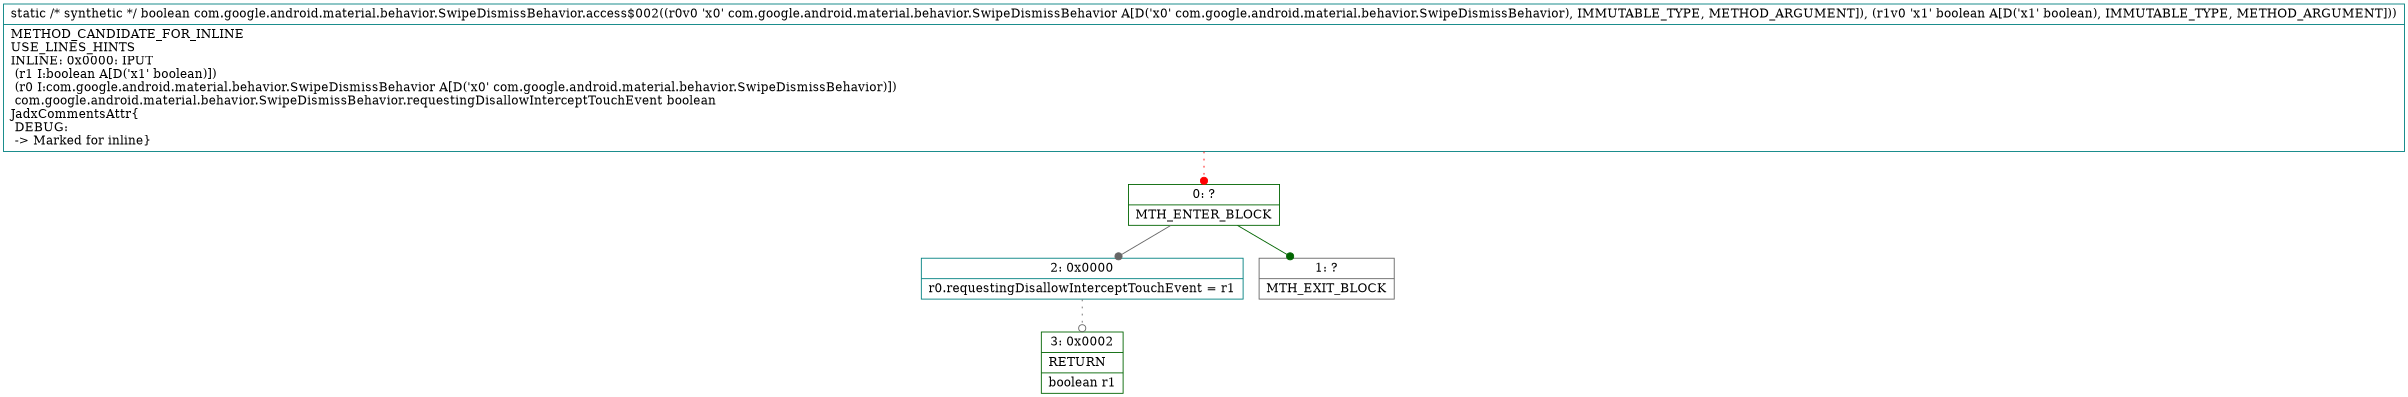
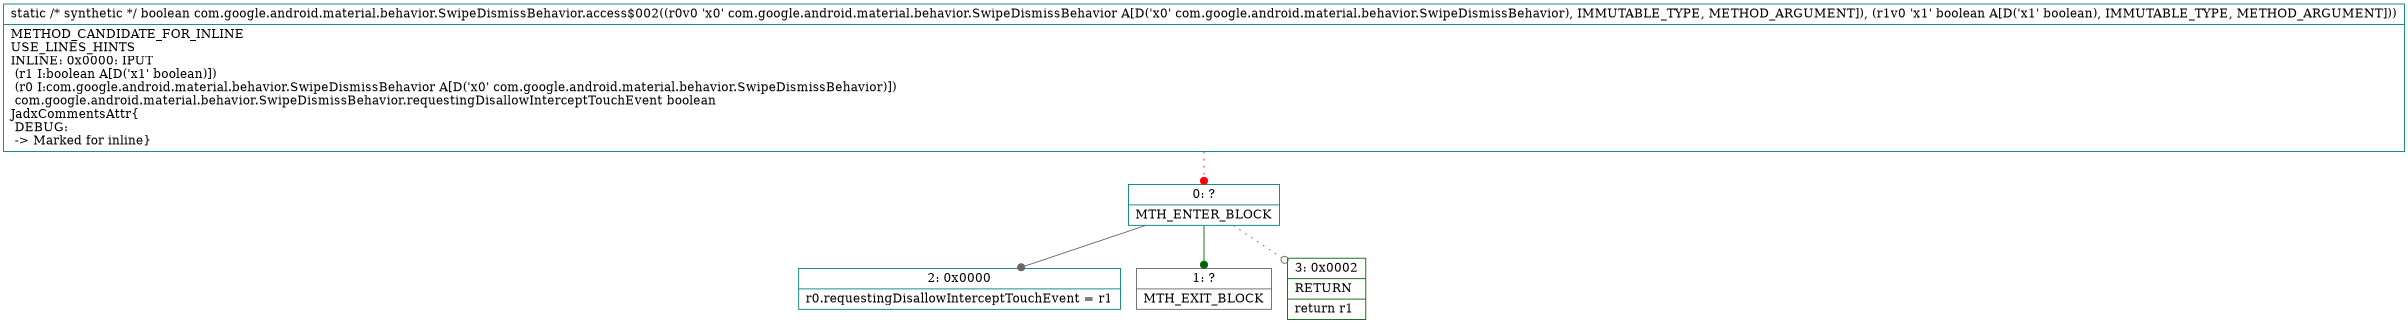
(1204, 205) -> (1204, 205)
(1082, 312) -> (1257, 242)
(1082, 383) -> (1324, 309)
